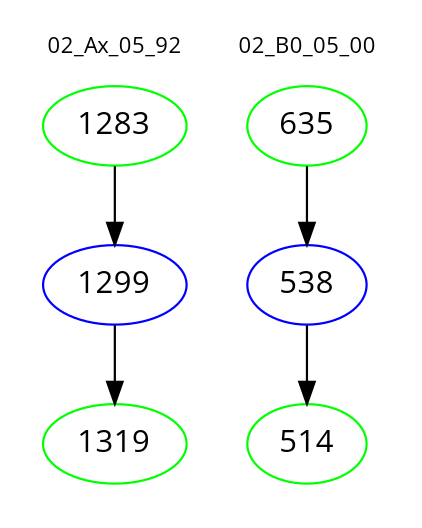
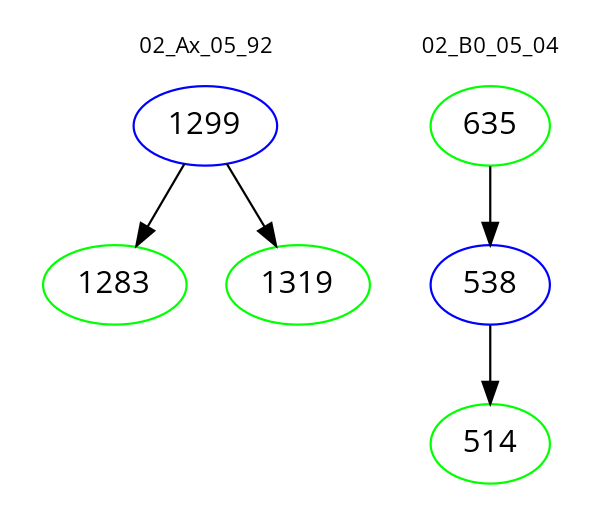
(308, 47) -> (491, 47)
(115, 195) -> (166, 195)
